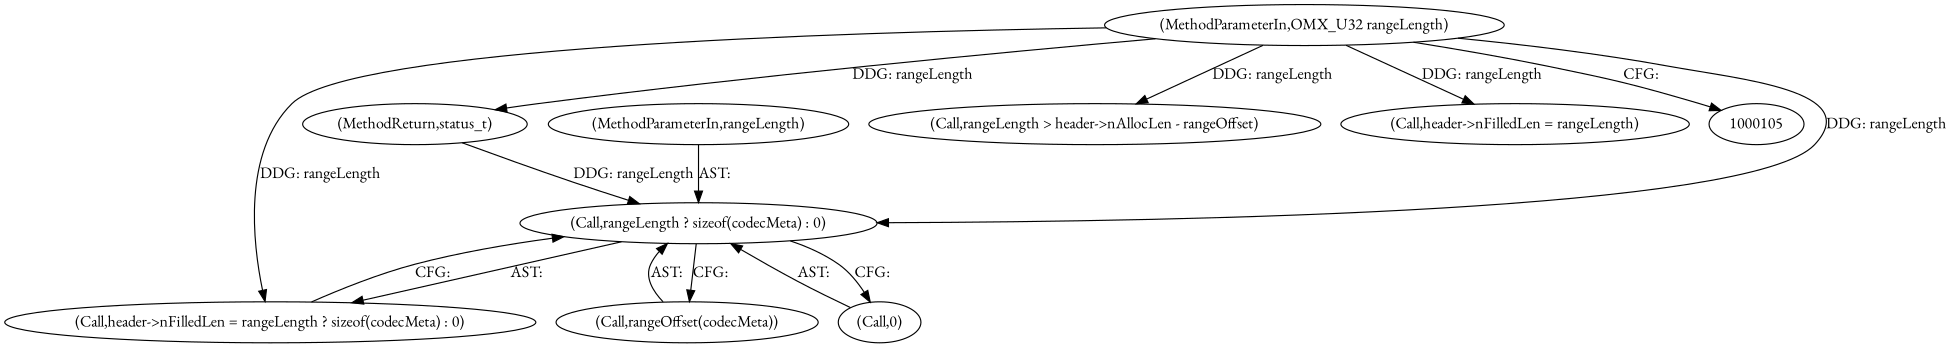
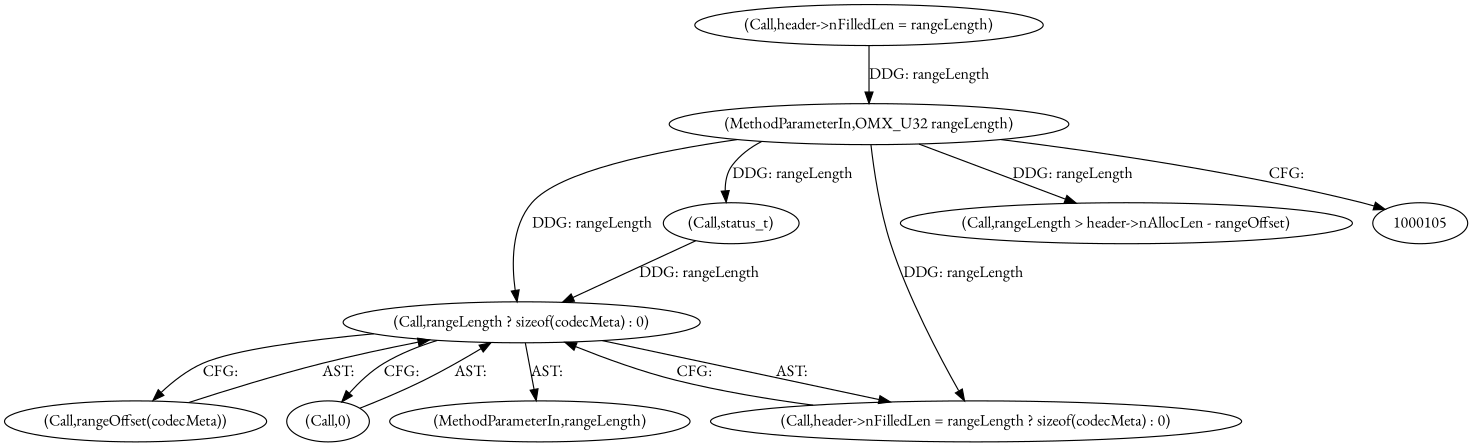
(1405, 72) -> (869, 69)
(415, 124) -> (731, 223)
(699, 168) -> (530, 366)
